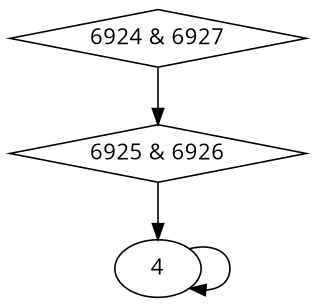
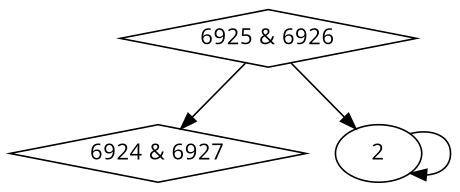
(158, 88) -> (219, 90)
(158, 269) -> (379, 153)
